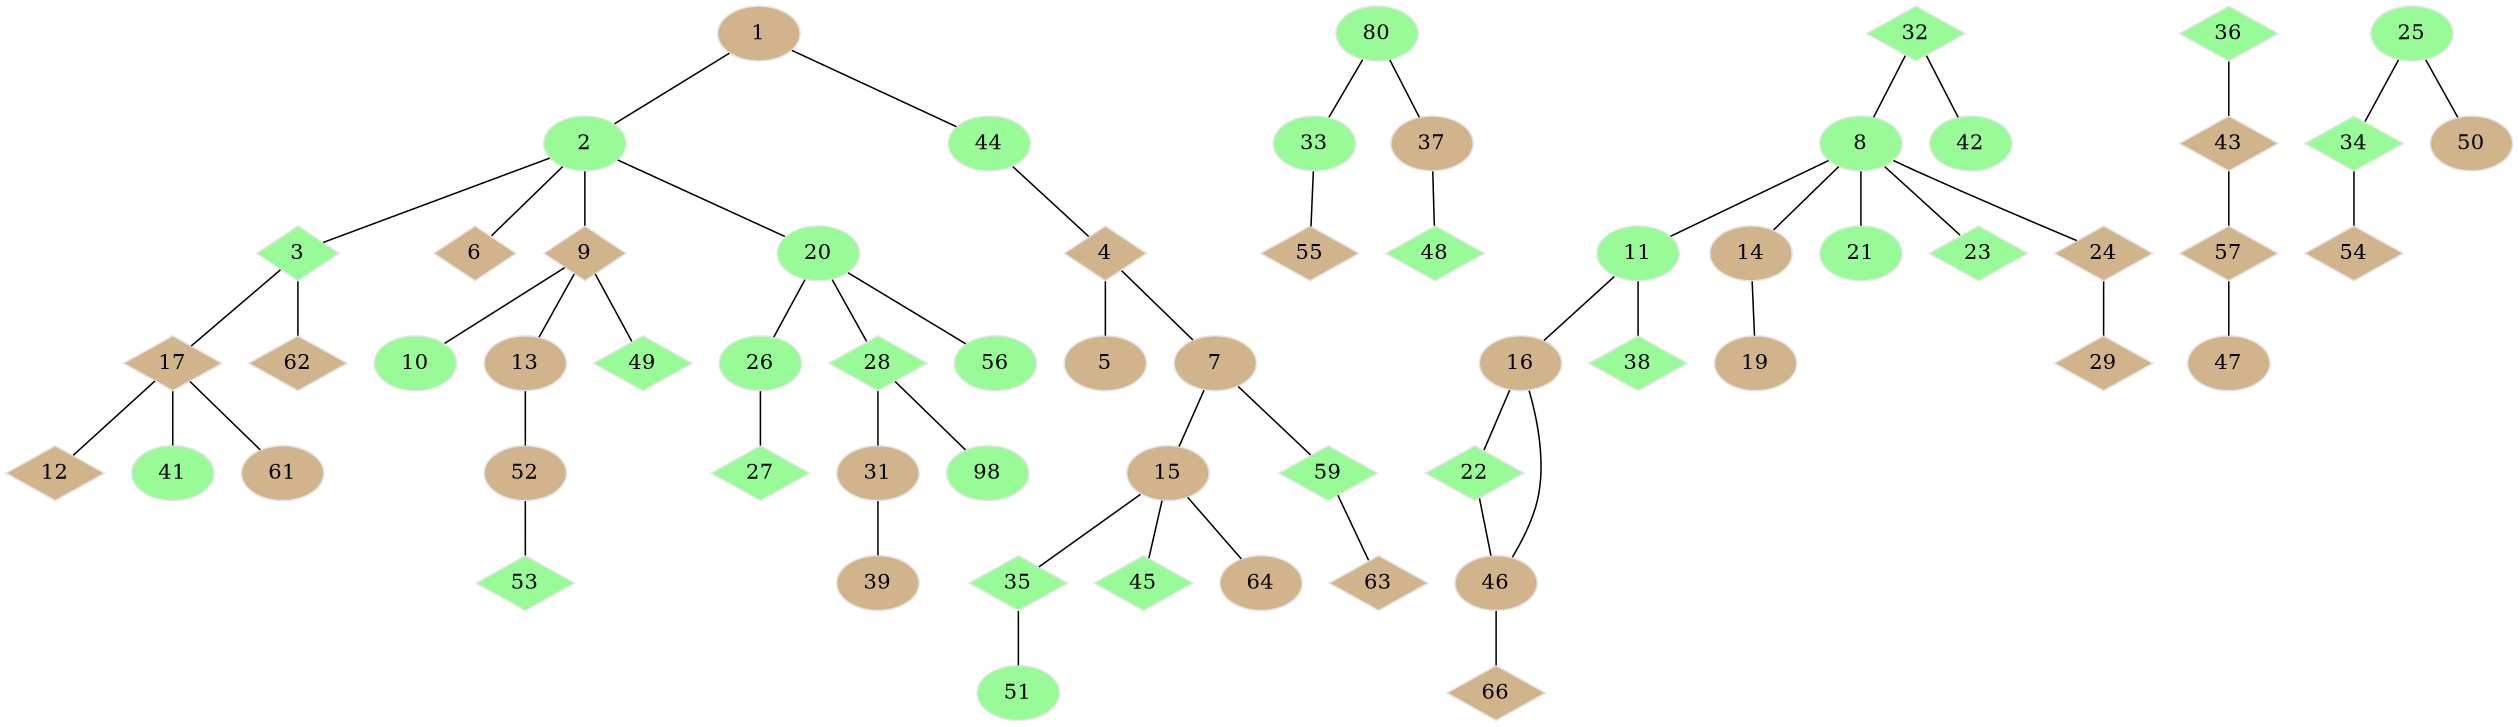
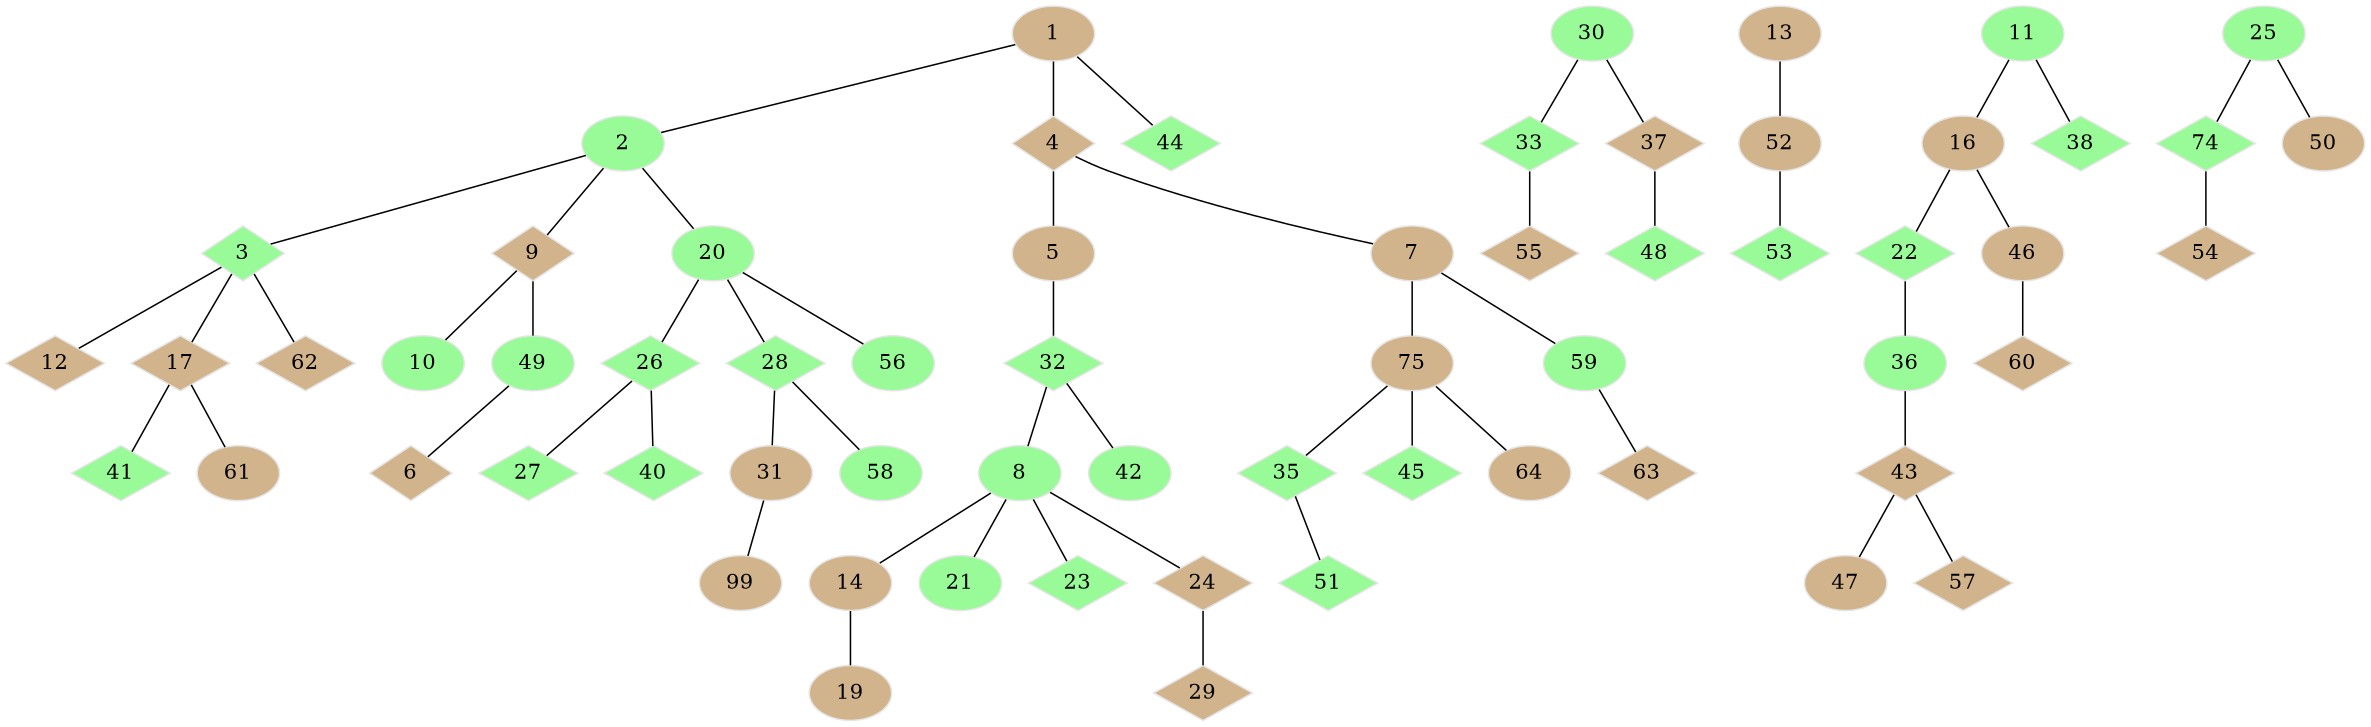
(1377, 34) -> (1592, 34)
(2229, 34) -> (1905, 363)
(989, 143) -> (1171, 143)
(1314, 143) -> (1530, 143)
(1432, 143) -> (1655, 143)
(2354, 143) -> (2206, 143)
(1749, 198) -> none
(527, 201) -> (468, 421)
(1051, 202) -> (1053, 89)
(557, 306) -> none
none -> (1053, 308)
(2229, 308) -> (1877, 526)
(643, 363) -> (533, 363)
(760, 363) -> (651, 363)
(114, 418) -> (150, 308)
(173, 473) -> (121, 473)
none -> (654, 473)
(988, 473) -> (881, 473)
(1168, 473) -> (1412, 363)
(1328, 473) -> (1585, 363)
(1485, 527) -> (1905, 308)
(878, 583) -> (741, 583)
(1018, 693) -> (1328, 583)
(1496, 693) -> (2023, 363)
